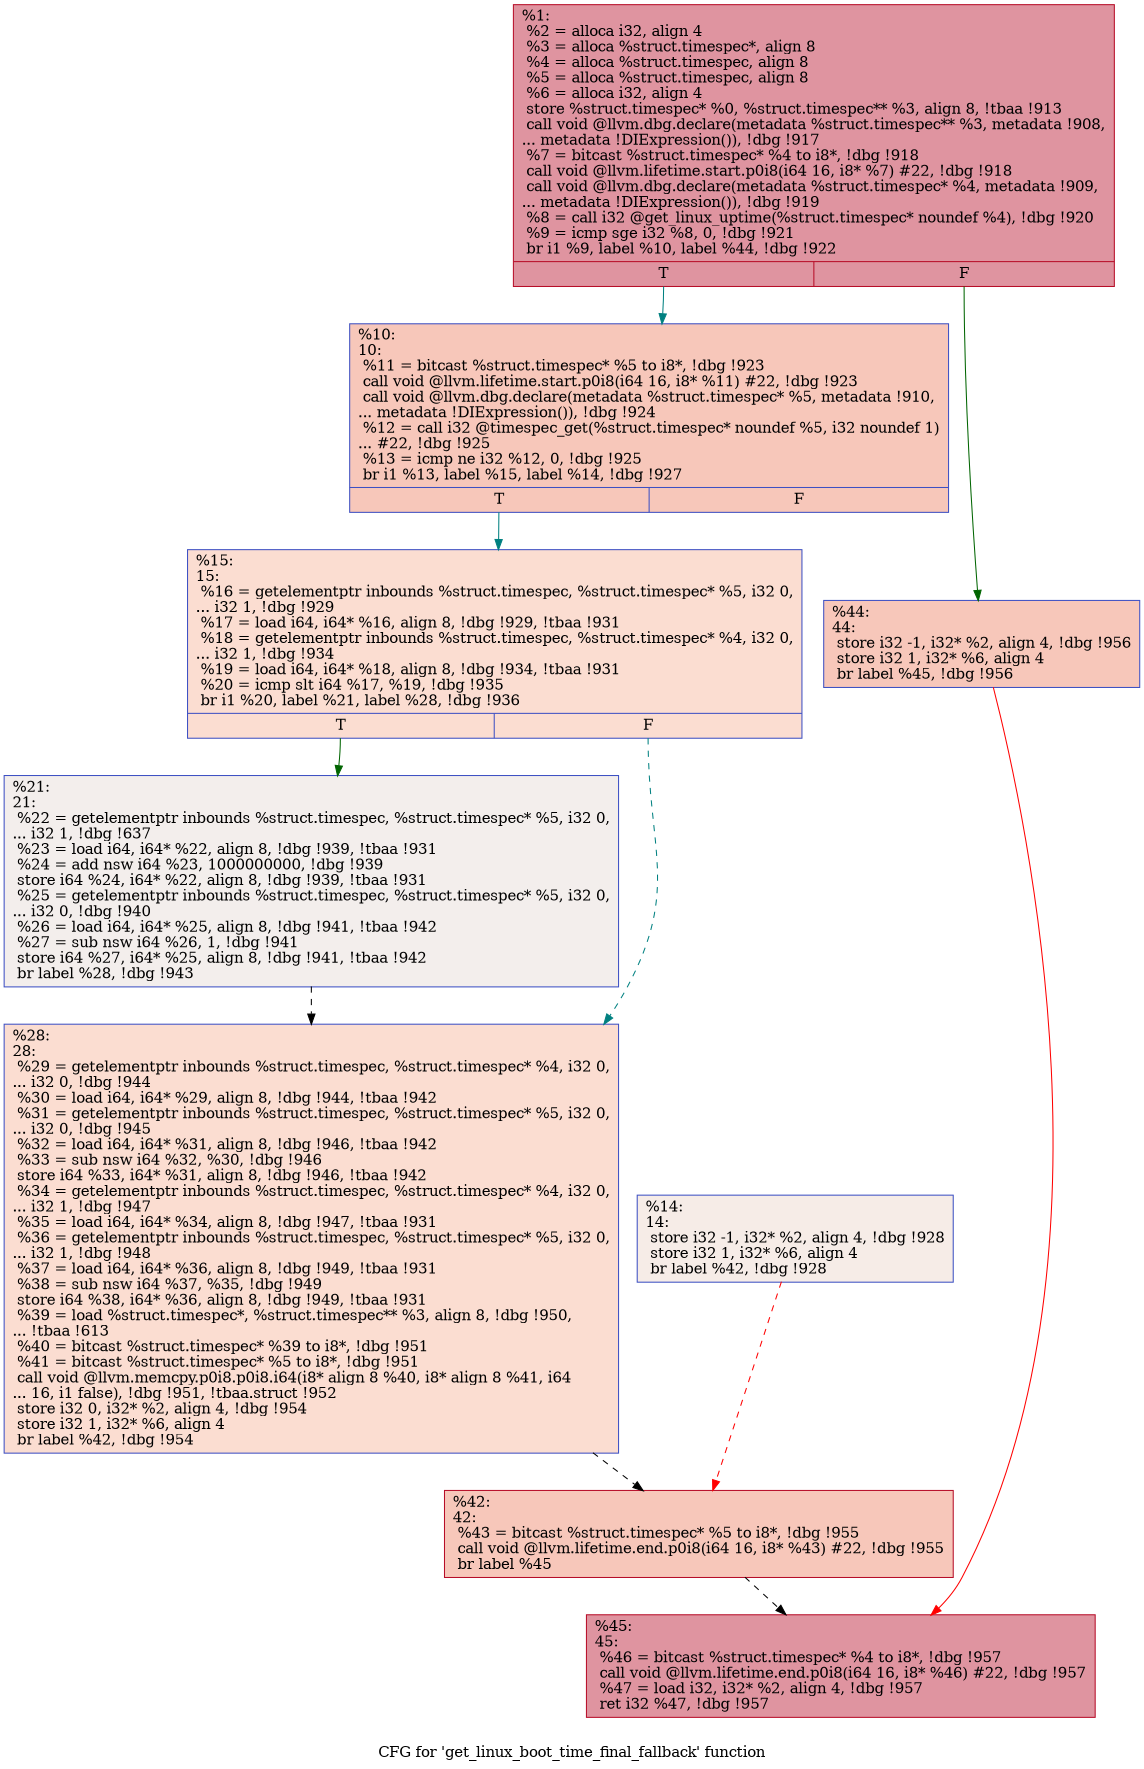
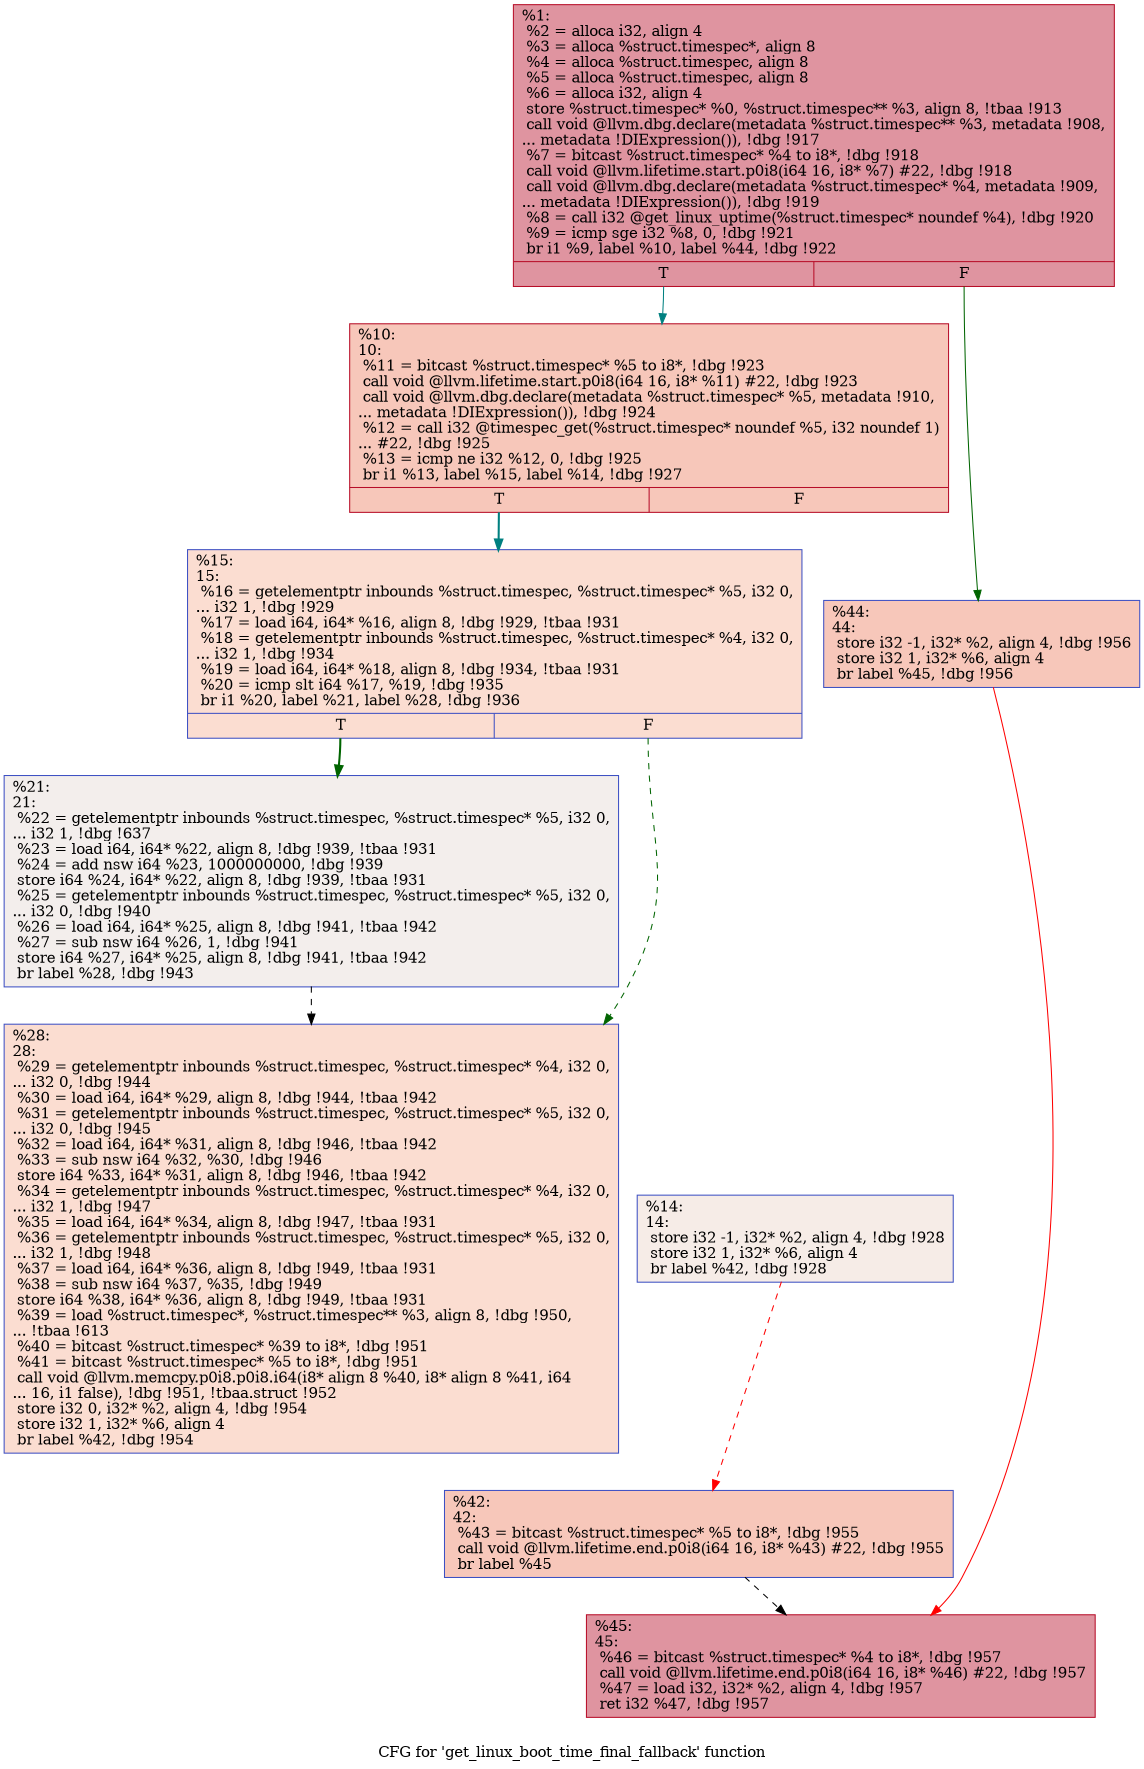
(649, 418) -> (649, 418)
(499, 526) -> (499, 526)
(340, 752) -> (340, 752)
(657, 882) -> (657, 882)
(614, 1469) -> none
(699, 1534) -> (699, 1534)
